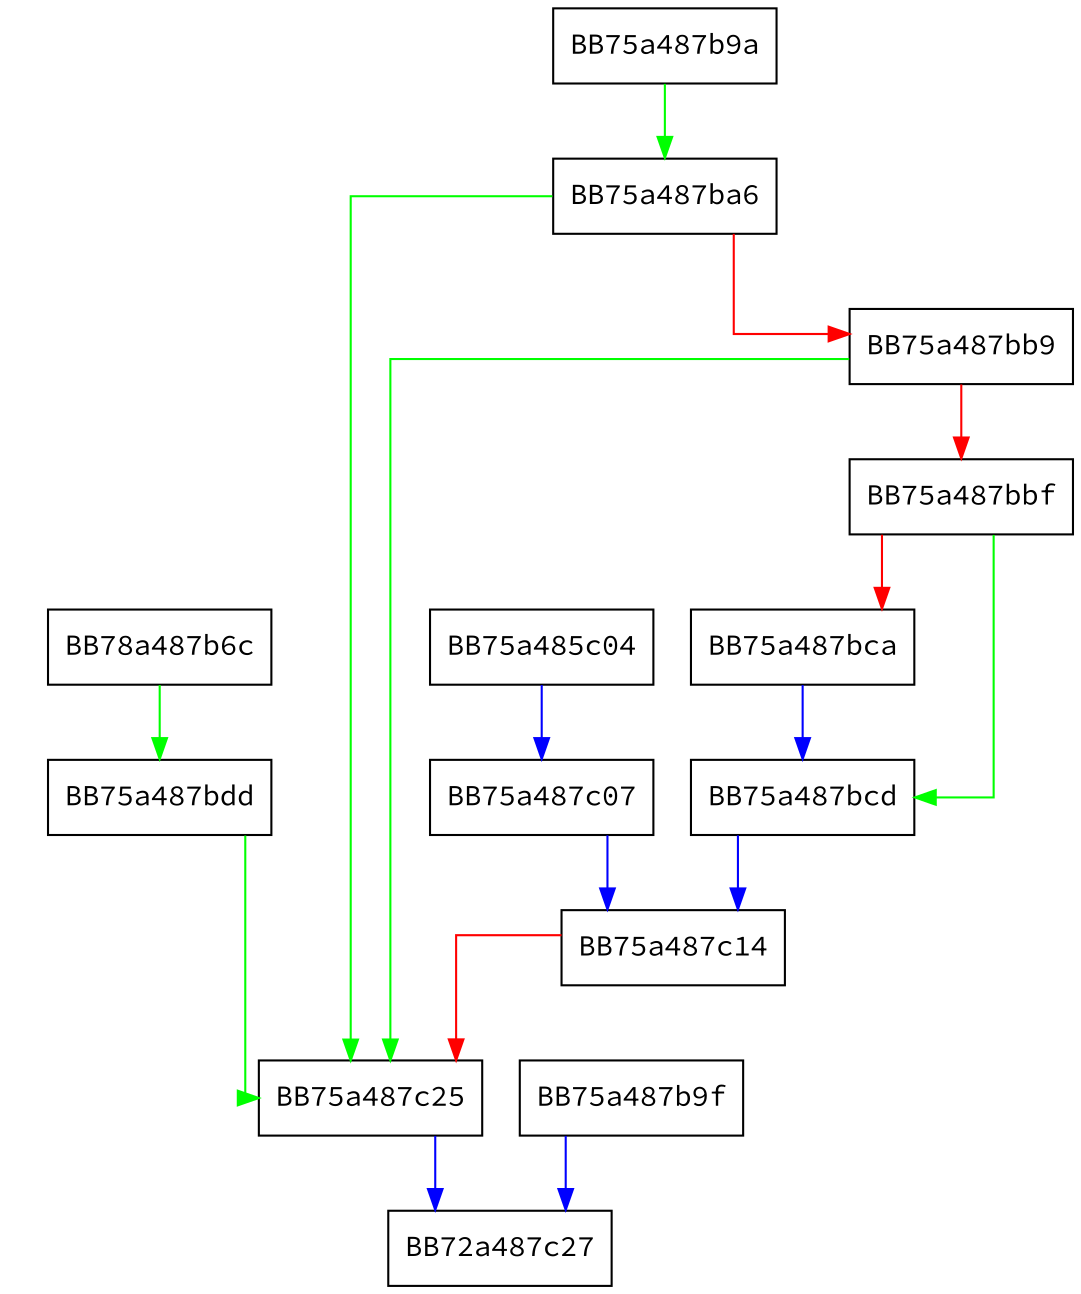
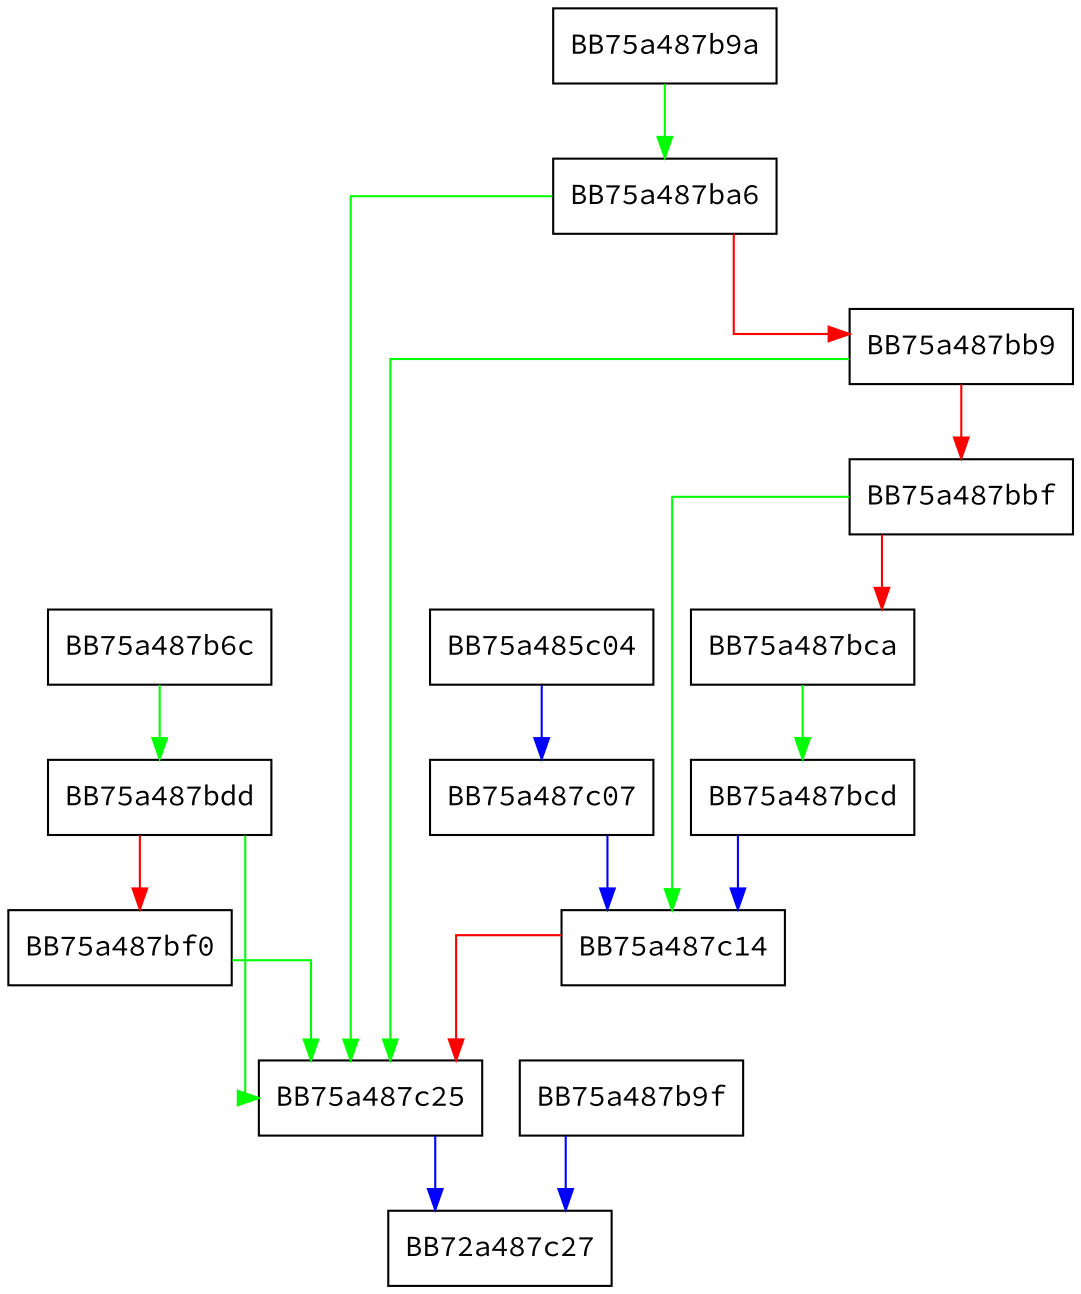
(160, 647) -> (160, 647)
(994, 695) -> (672, 604)
(803, 712) -> (803, 712)
none -> (120, 948)
